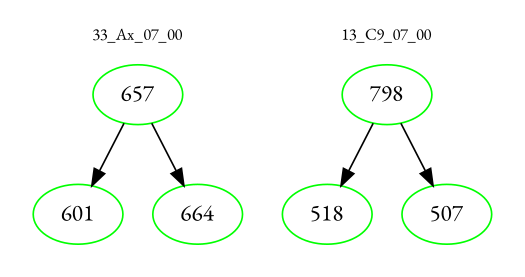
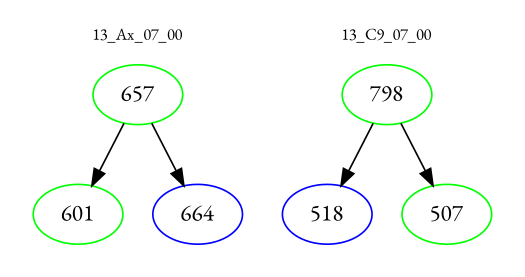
(138, 36) -> (138, 36)
(198, 214) -> (198, 214)
(327, 214) -> (327, 214)
